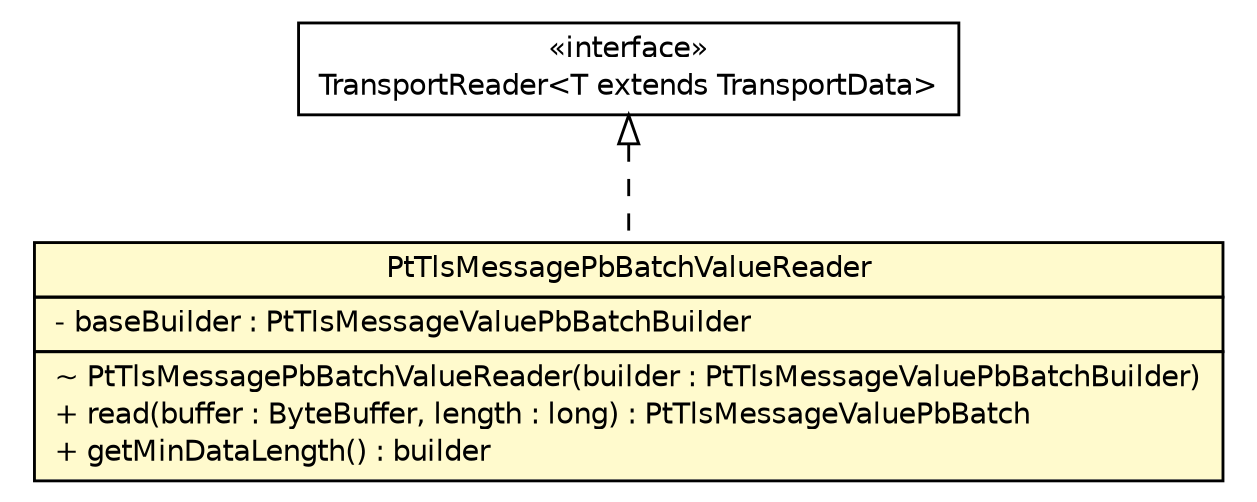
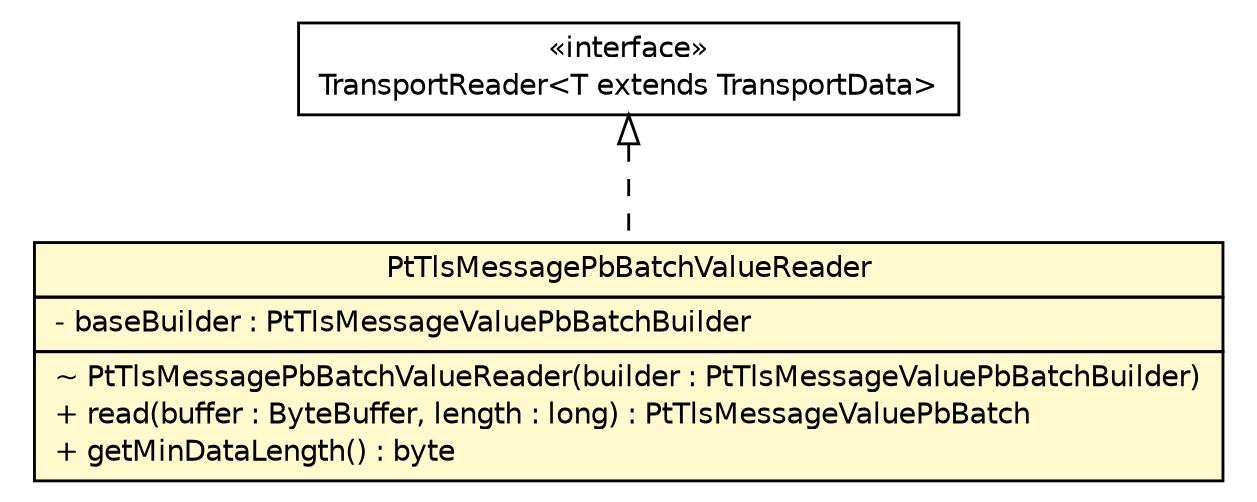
(273, 452) -> (256, 452)
